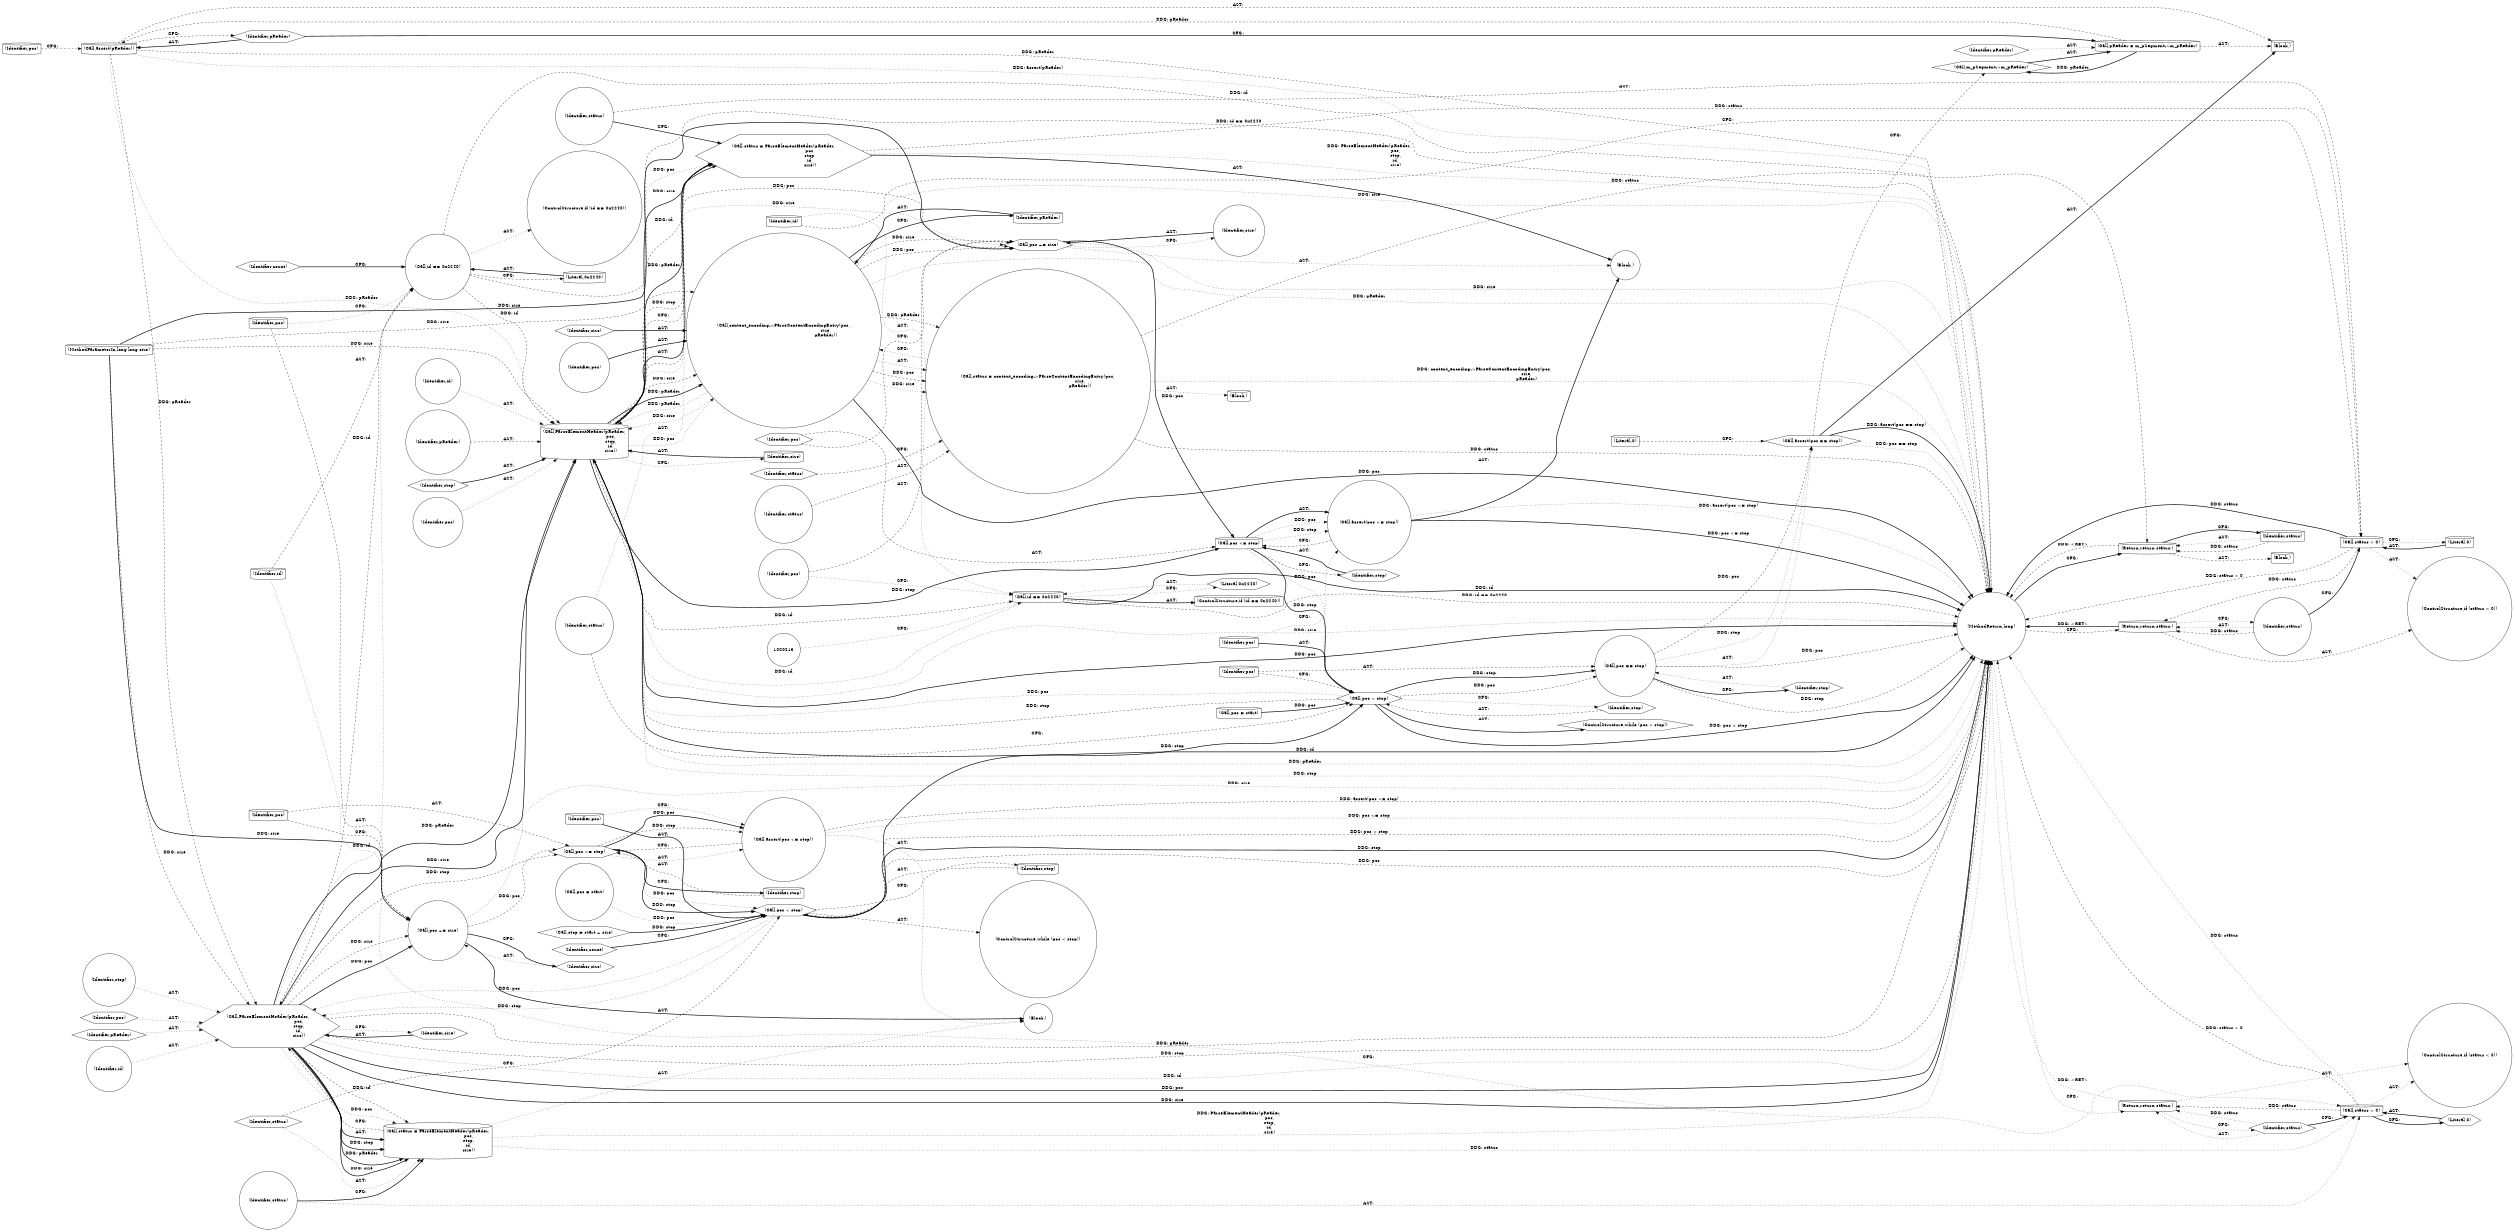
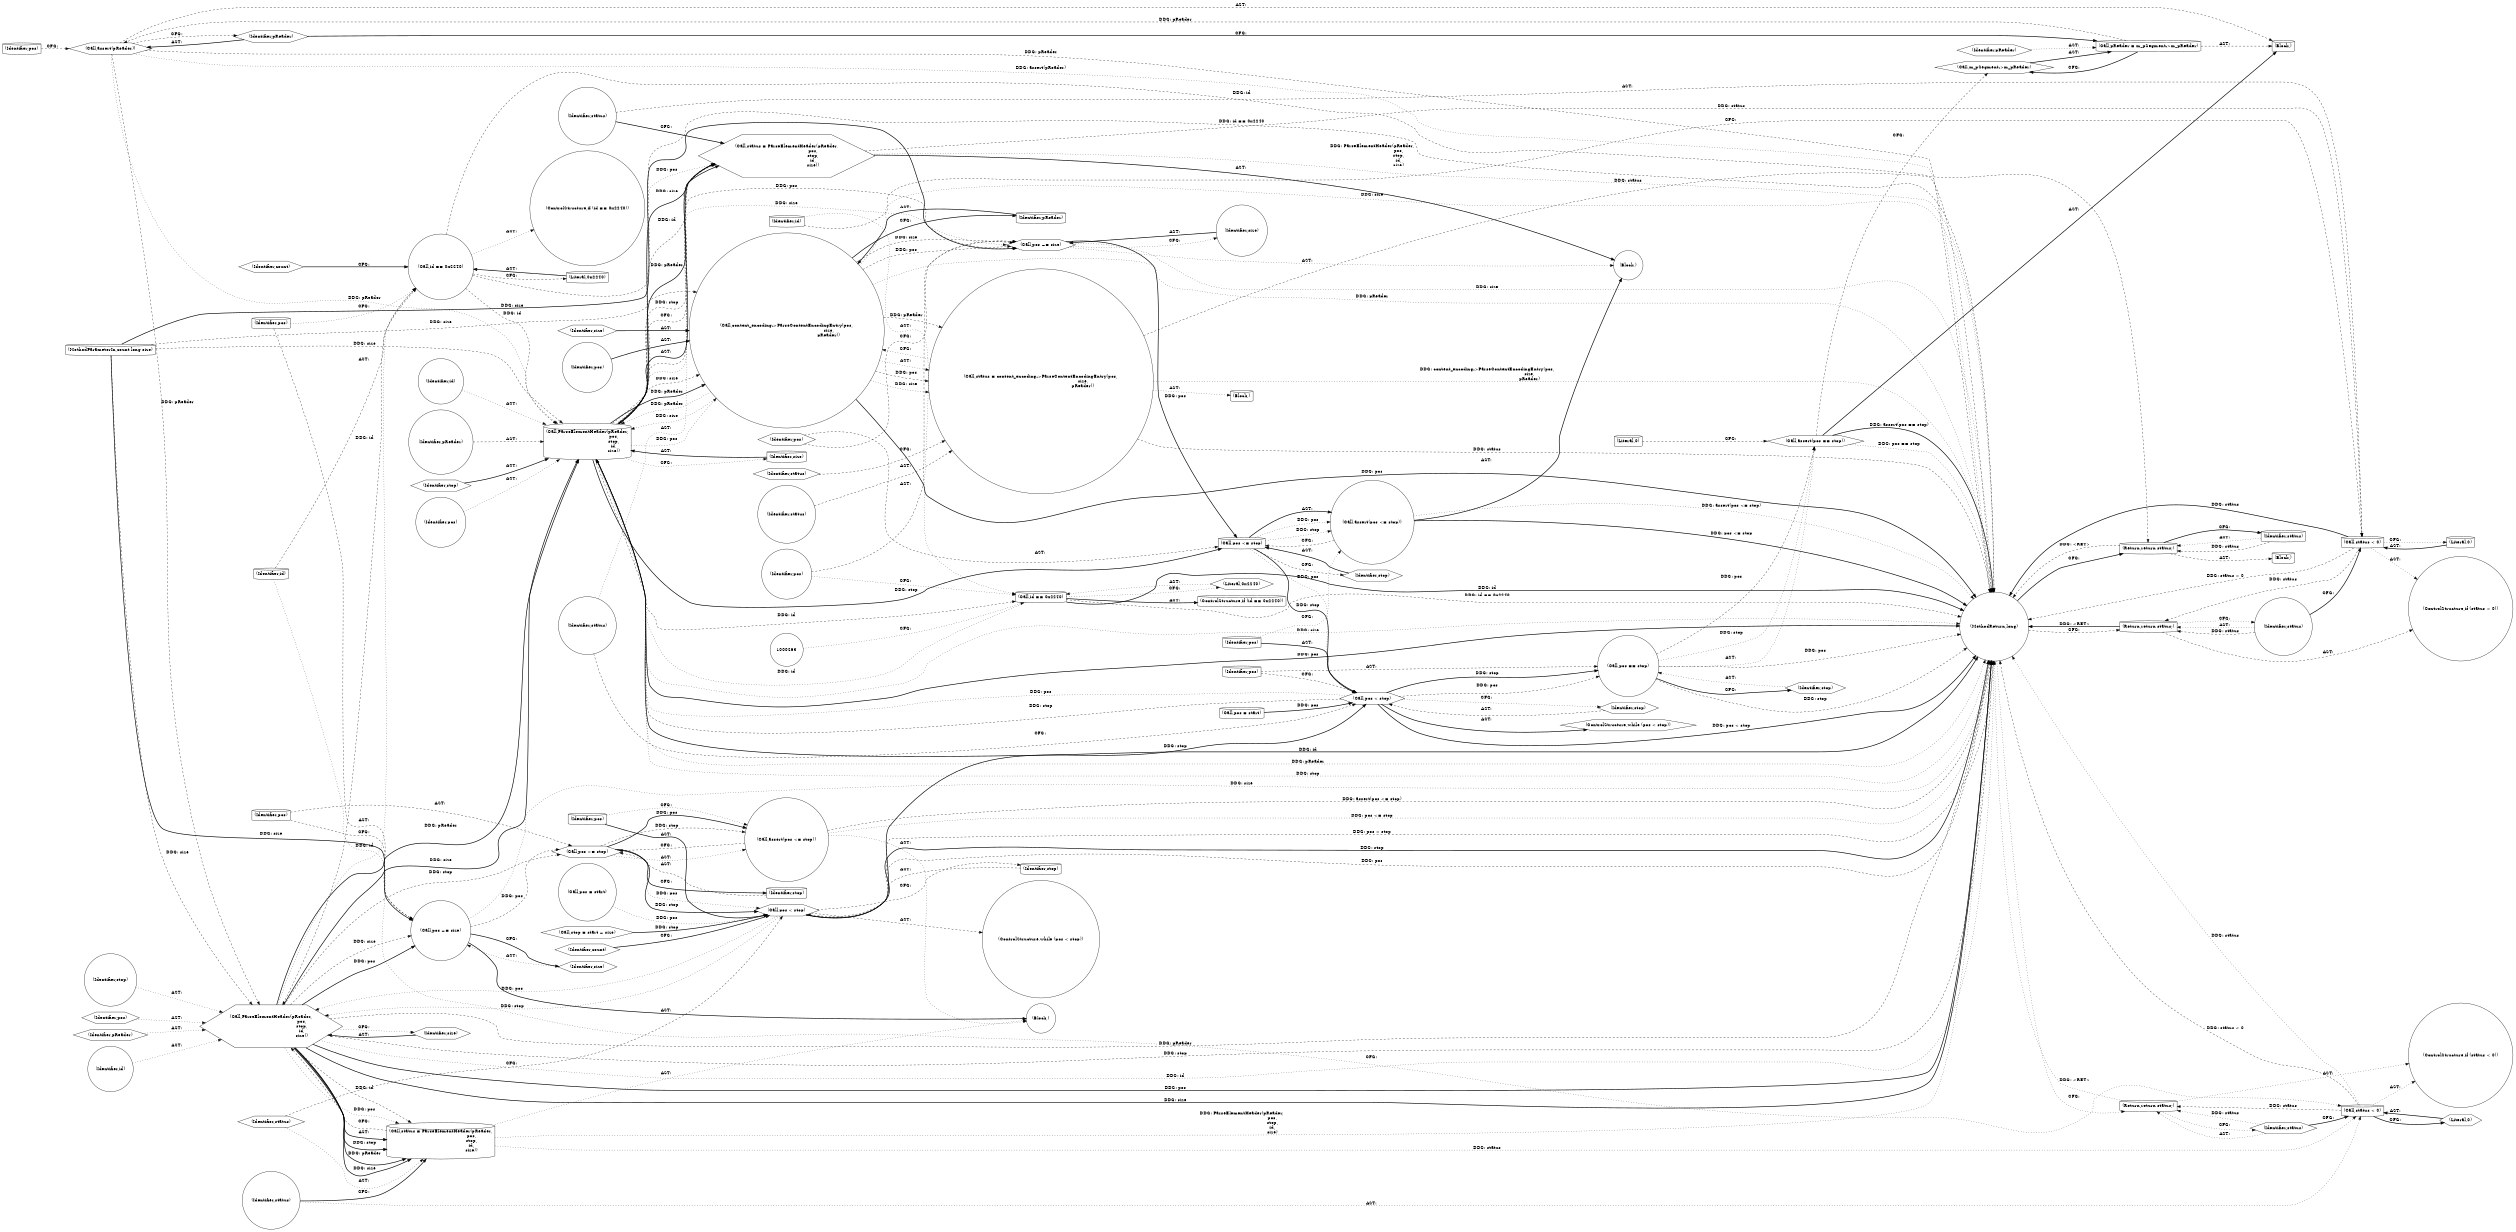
(109, 49) -> (111, 49)
(2073, 68) -> (2075, 68)
(109, 350) -> (111, 350)
(784, 650) -> (787, 650)
